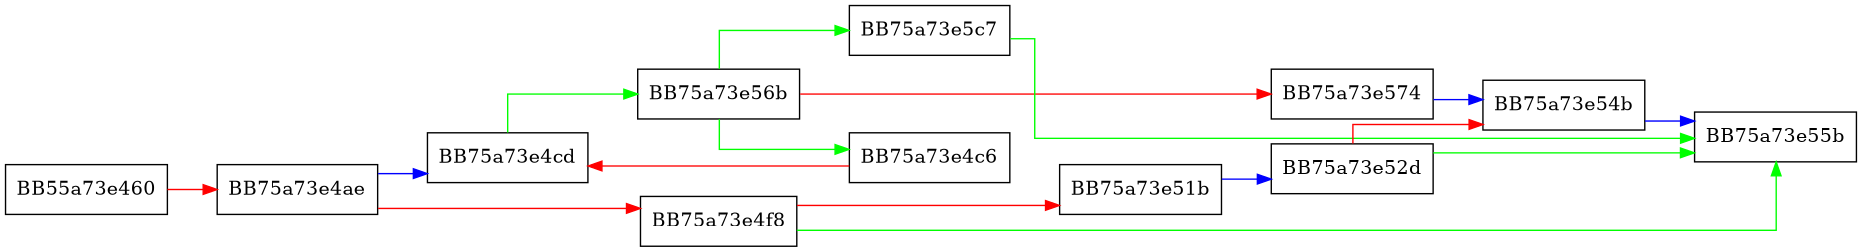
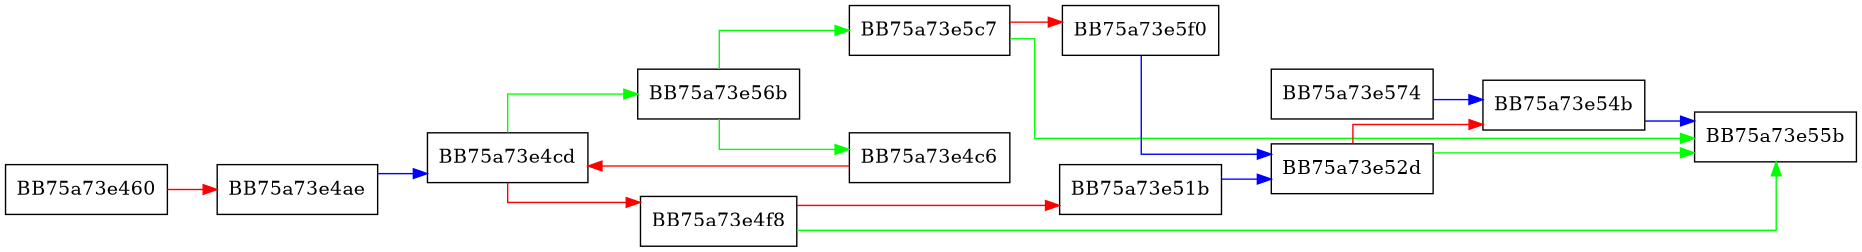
none -> (1141, 30)
(1017, 94) -> none
(86, 190) -> (86, 190)
(502, 208) -> (557, 202)
